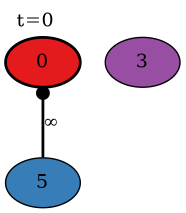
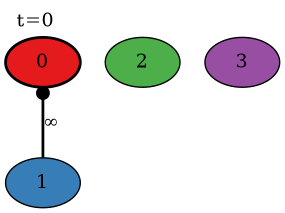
none -> (143, 62)
(43, 183) -> (43, 183)
